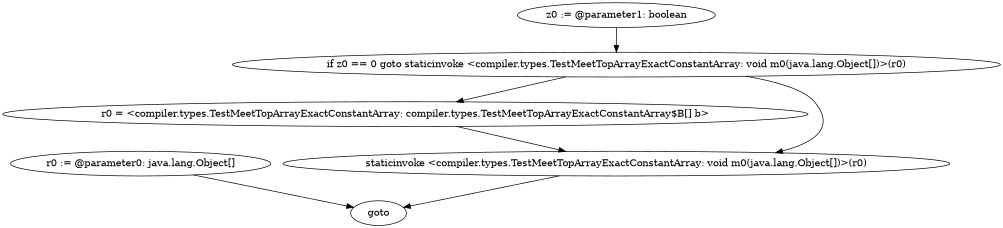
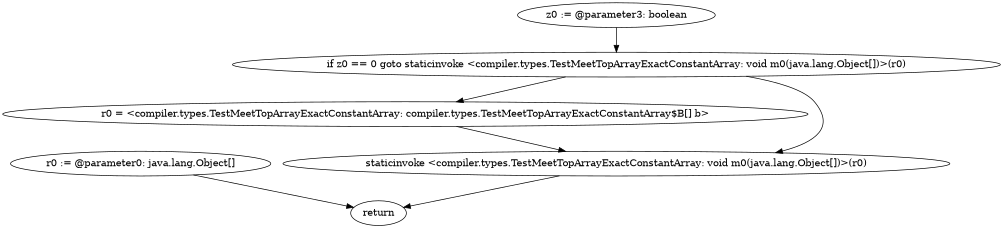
(616, 15) -> (616, 15)
(379, 213) -> (379, 213)
